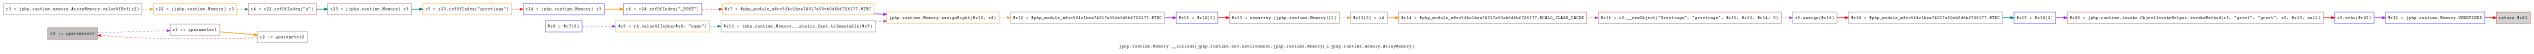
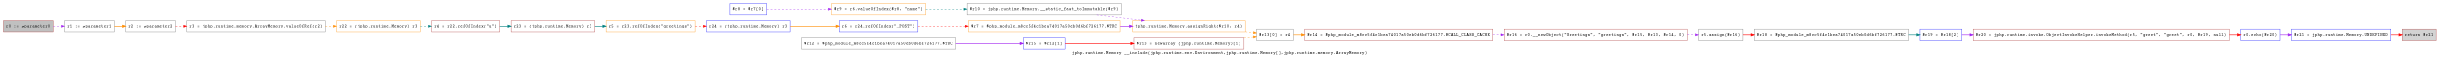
(564, 9) -> (748, 26)
(1003, 18) -> (1249, 32)
(179, 39) -> (180, 26)
